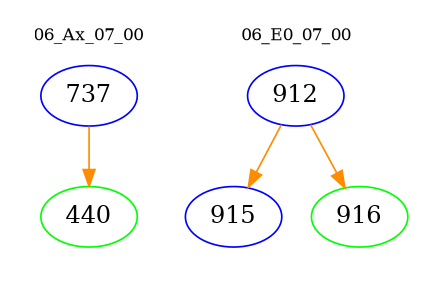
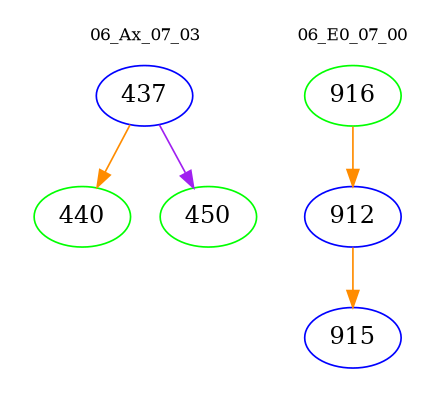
(89, 36) -> (145, 36)
(89, 96) -> (145, 96)
(324, 149) -> (353, 148)
none -> (208, 217)
